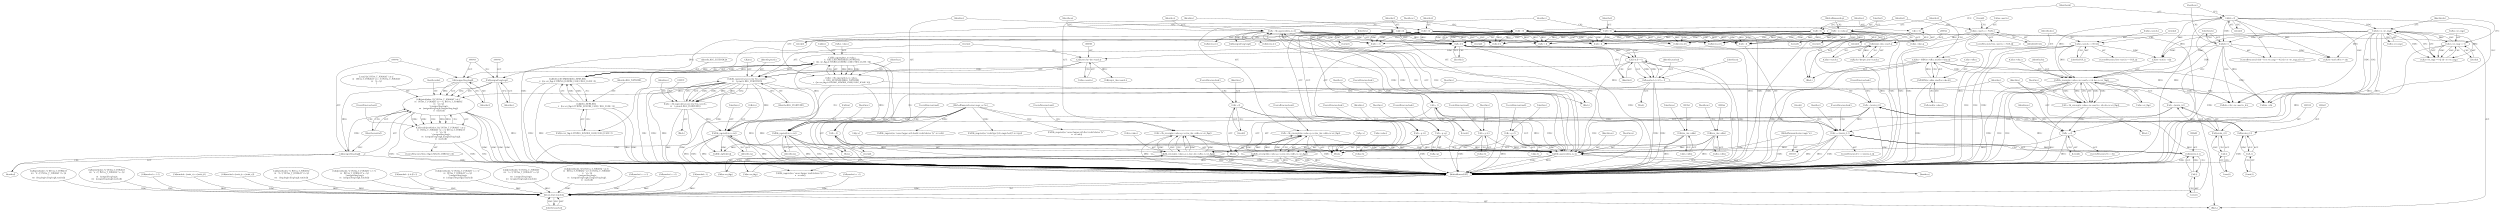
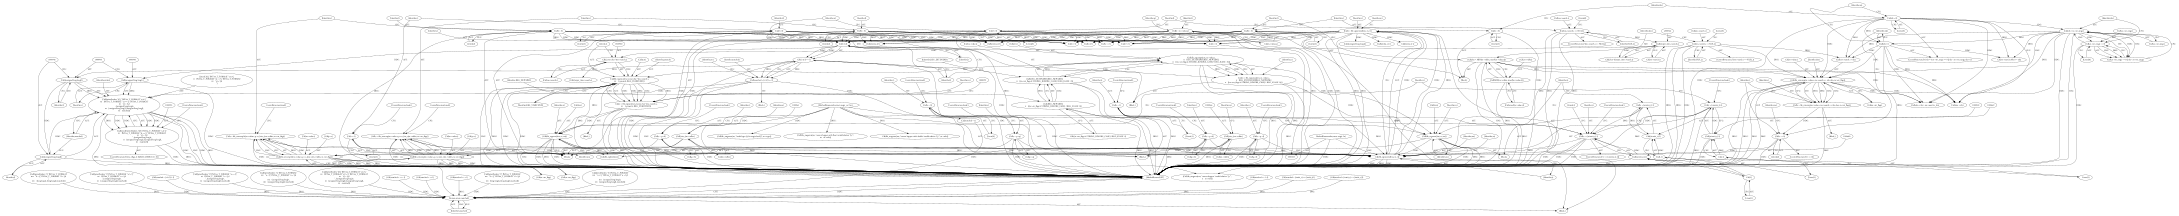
(1835, 18) -> (1151, 18)
(1320, 38) -> (1145, 41)
none -> (169, 105)
(1688, 193) -> (868, 97)
